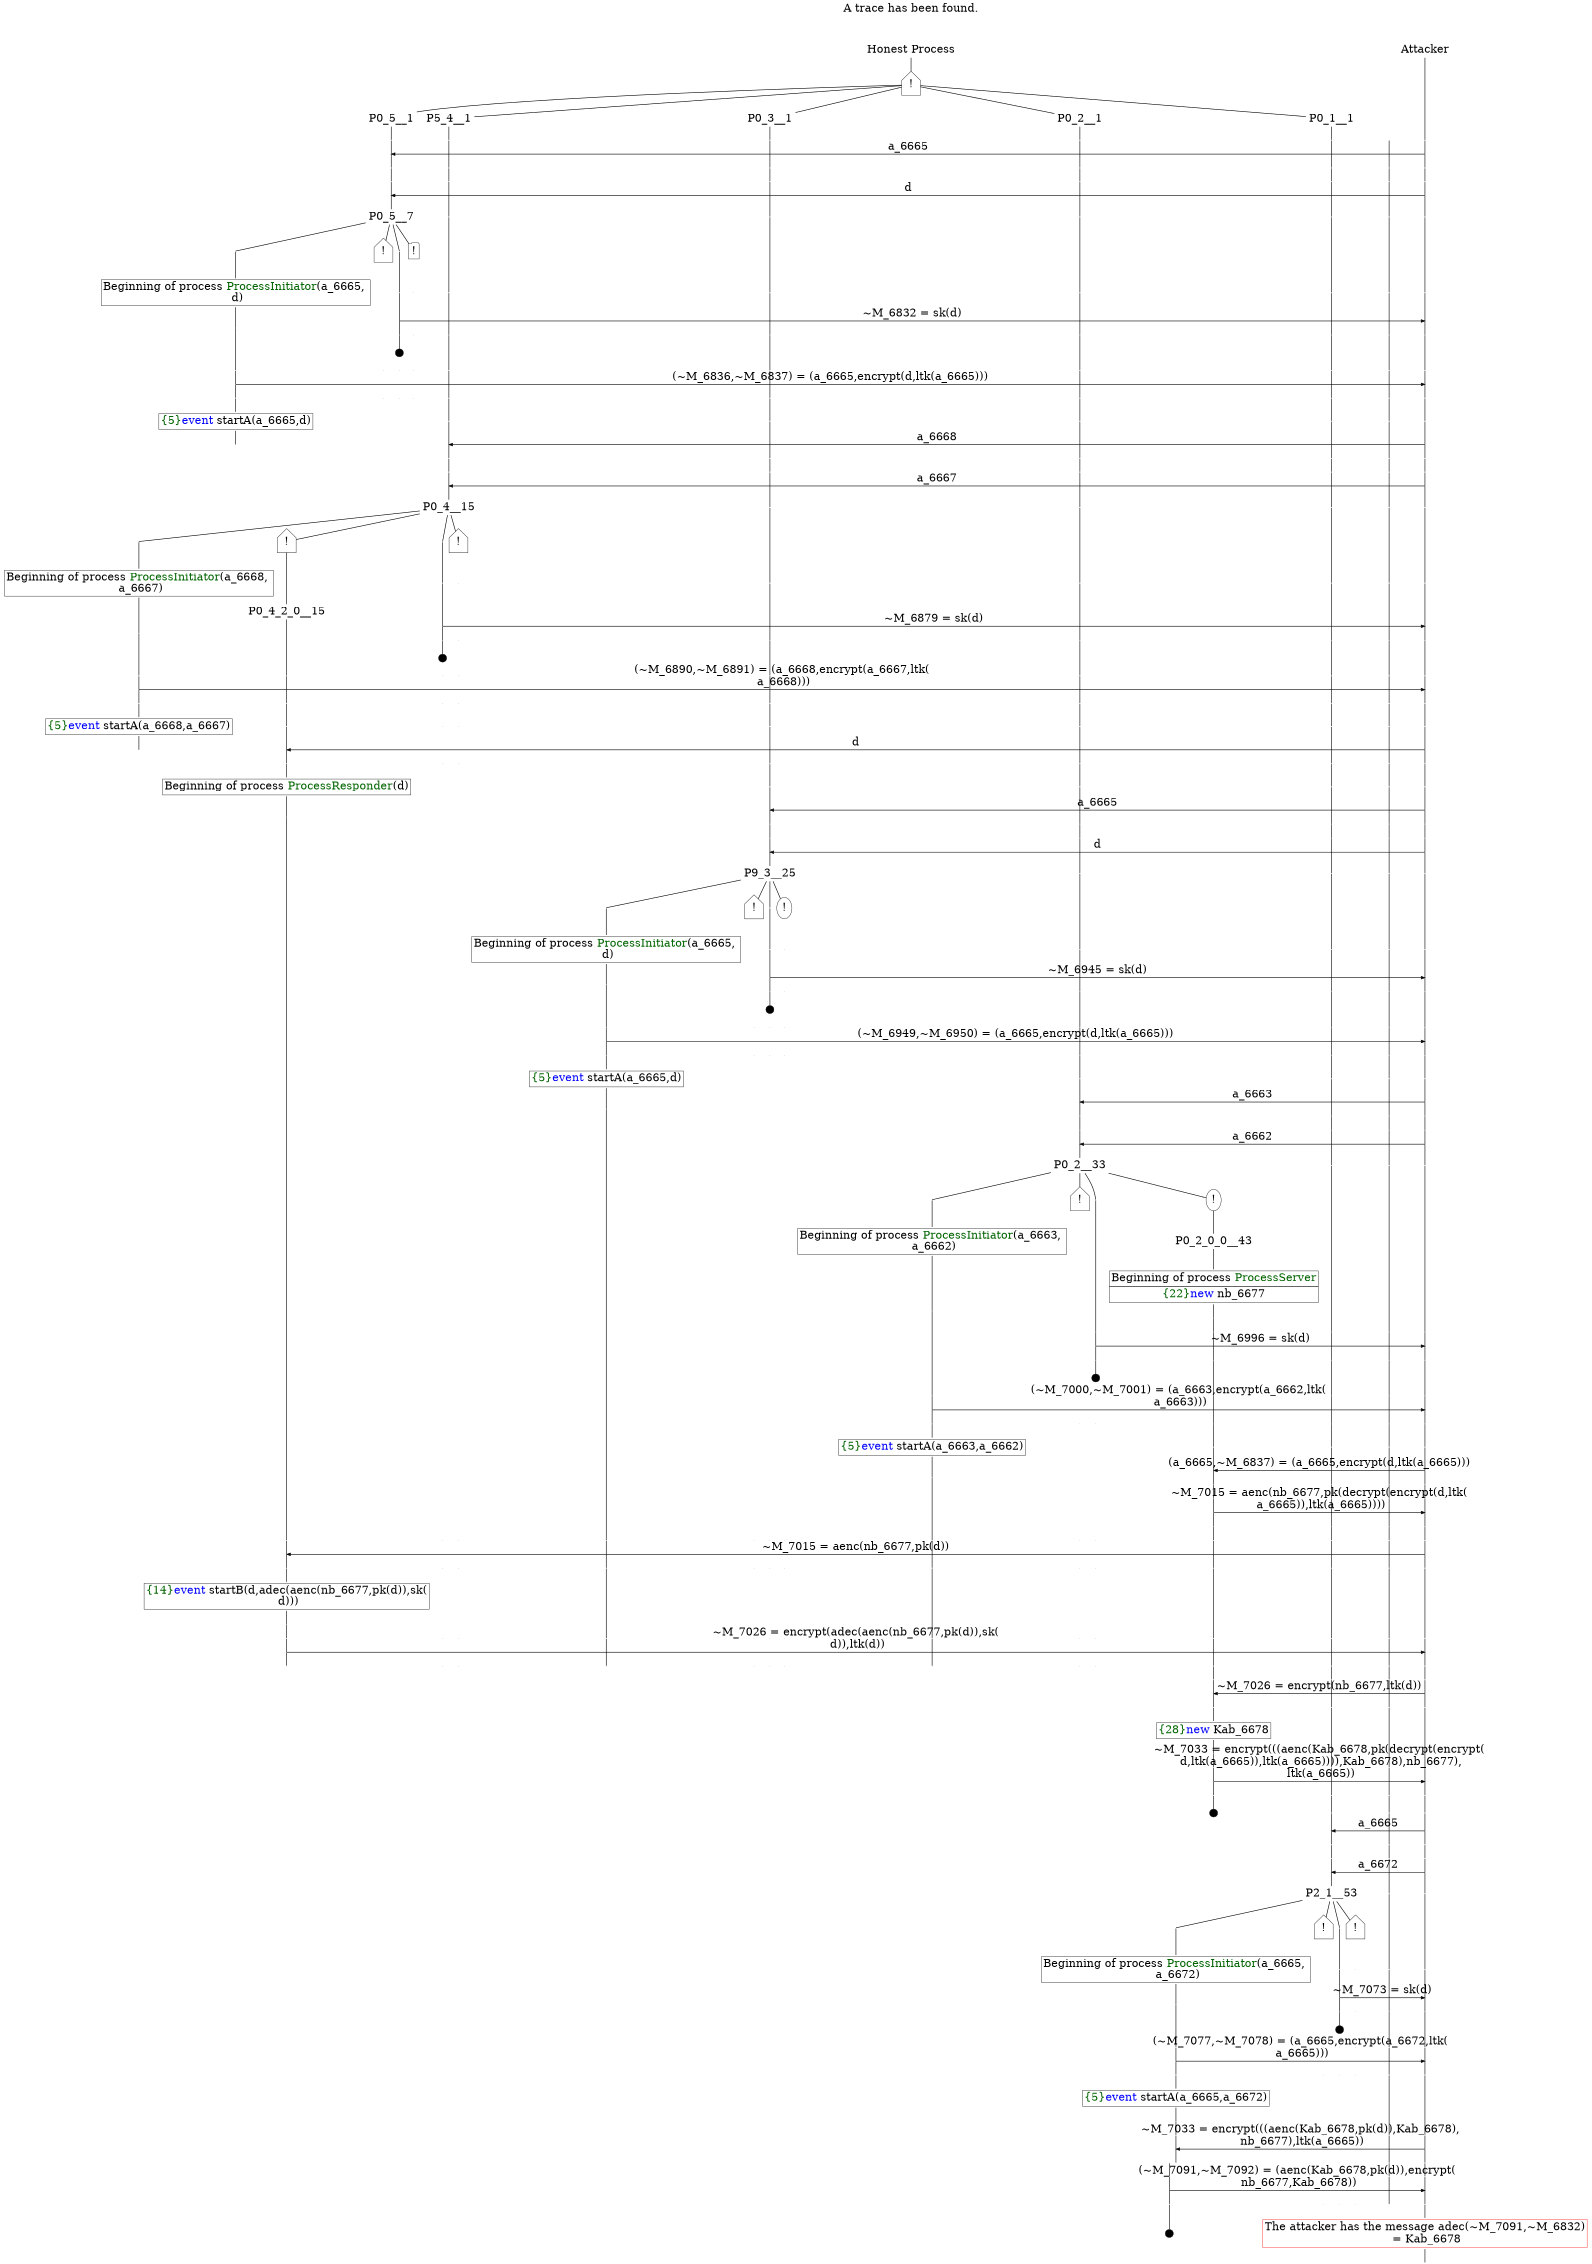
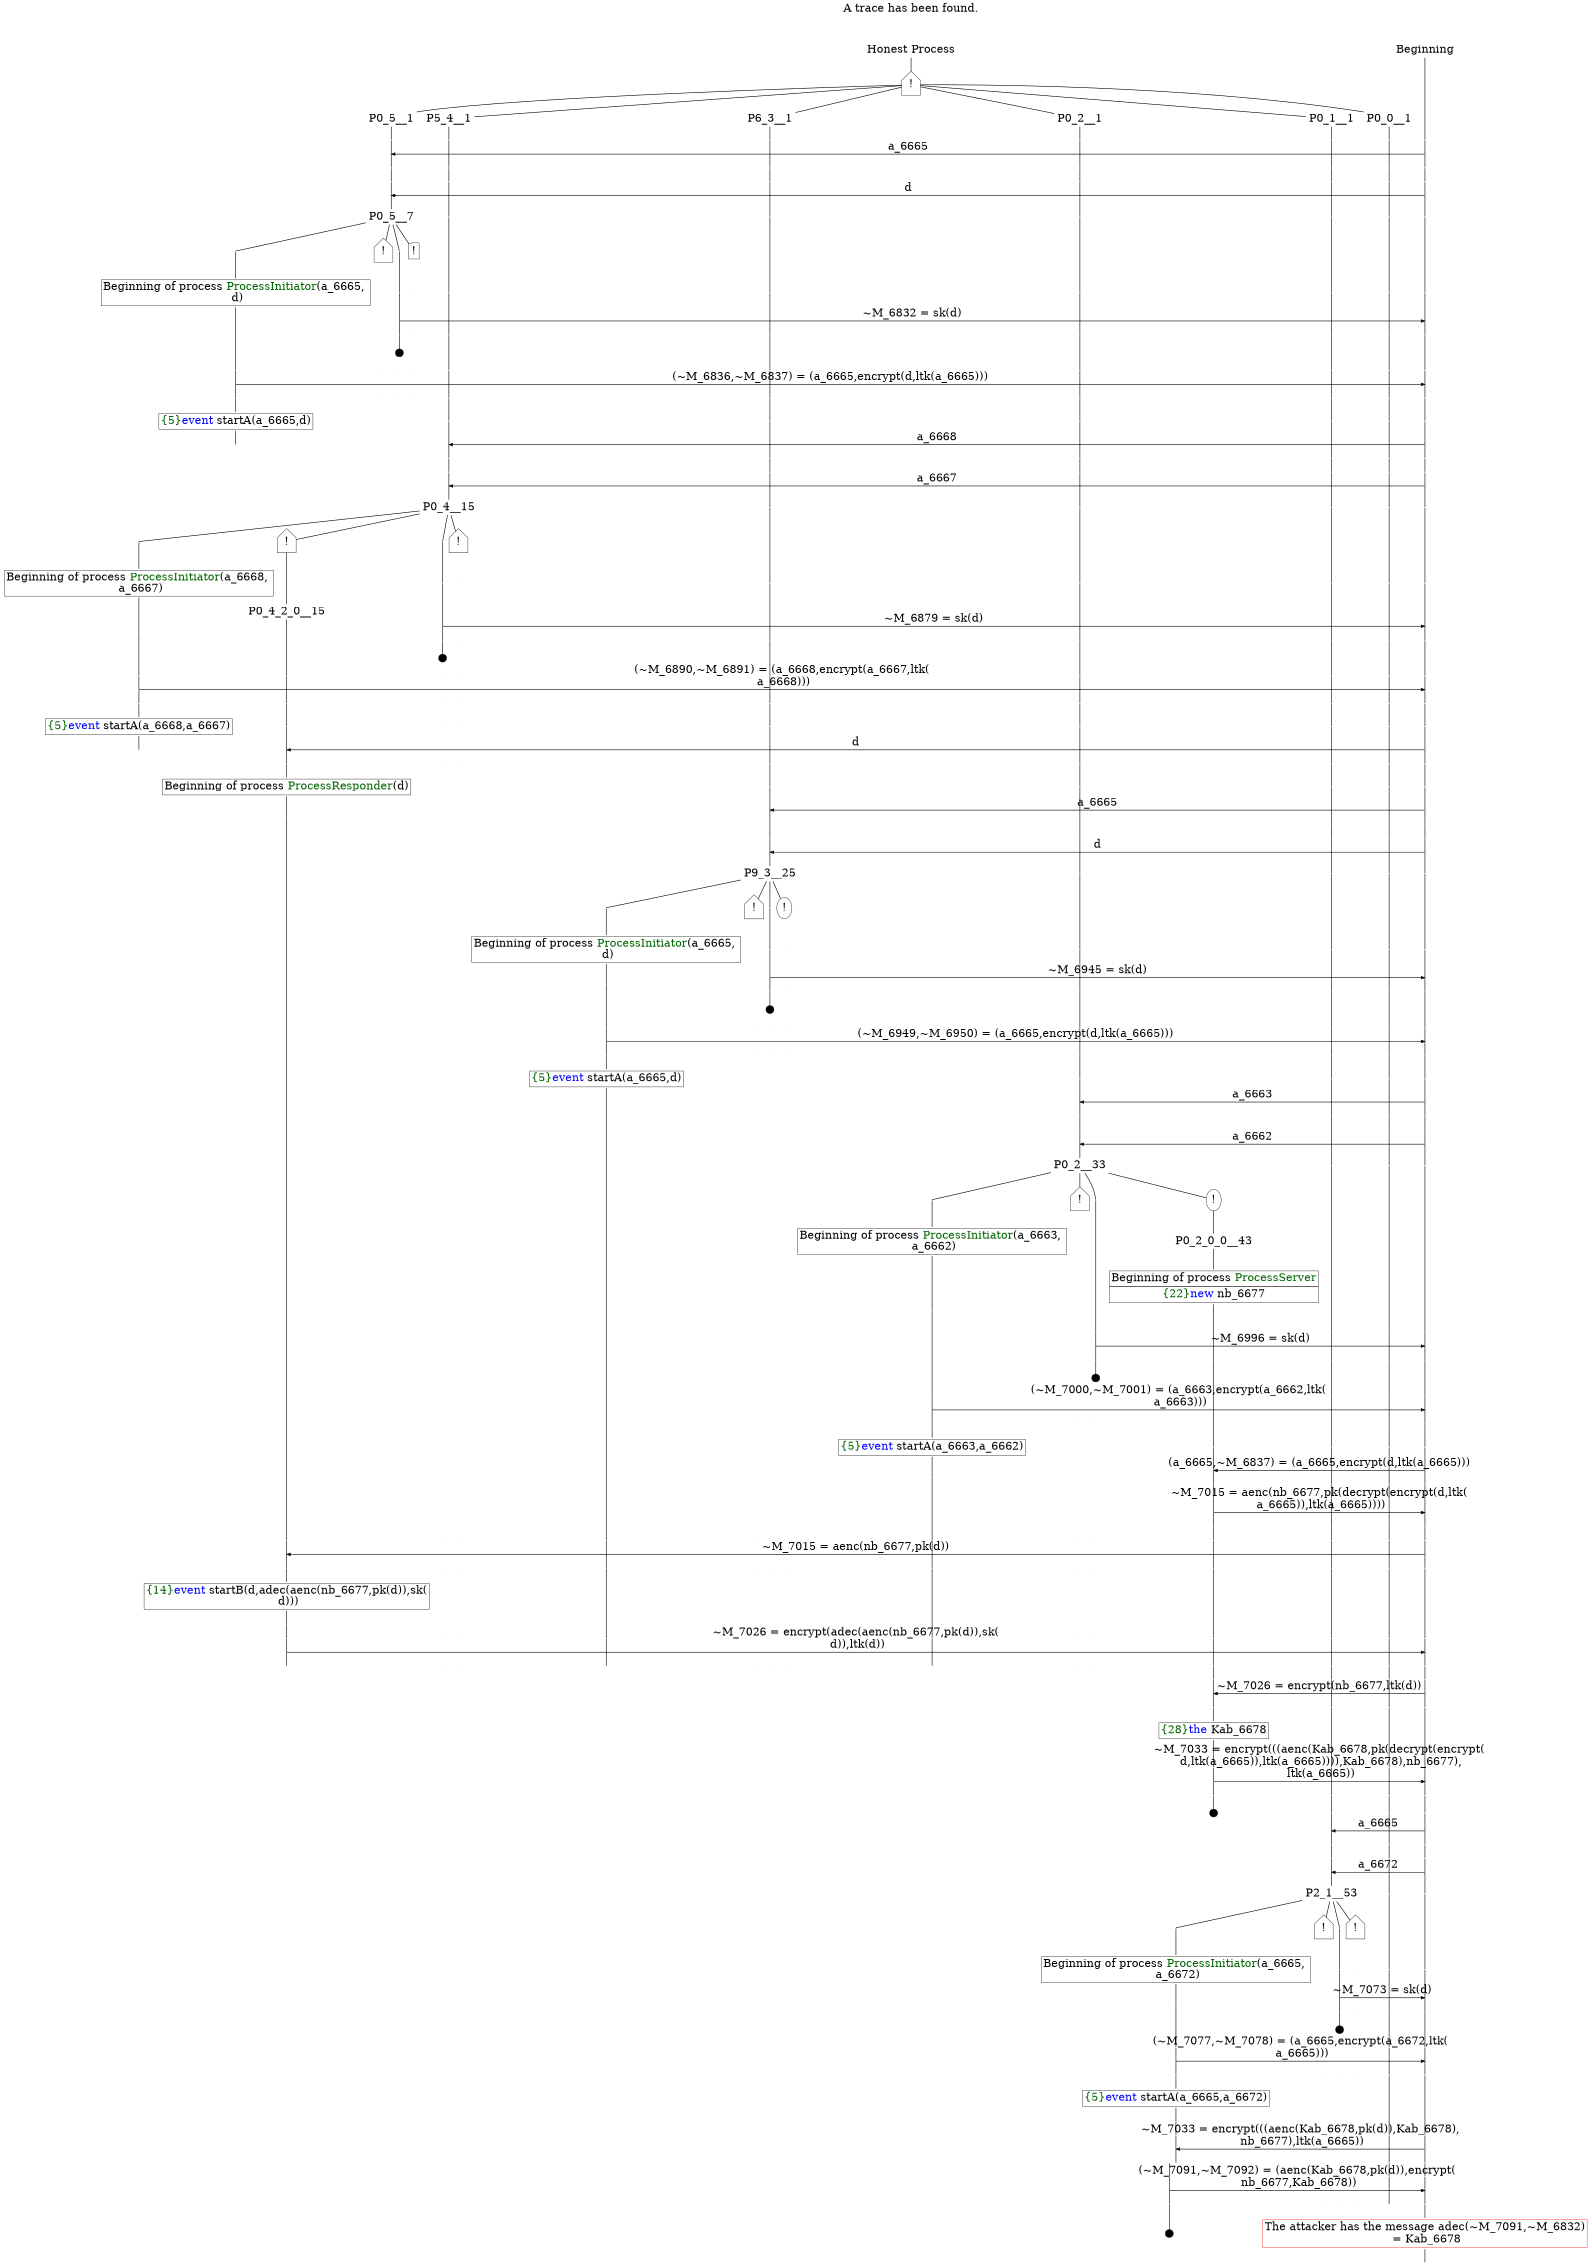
(1425, 50) -> (1425, 50)
(770, 119) -> (770, 119)
none -> (1389, 119)
(1200, 1730) -> (1200, 1730)
